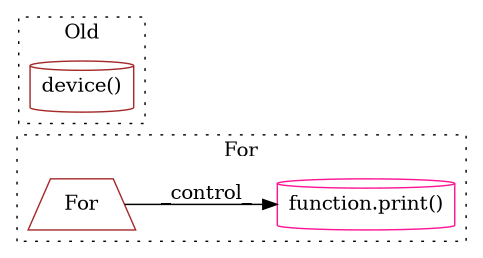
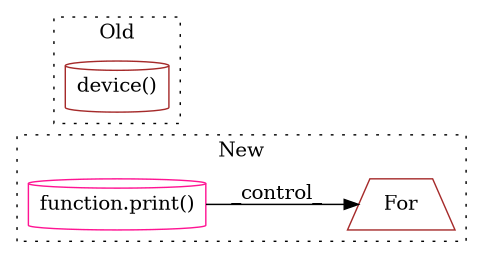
(242, 151) -> (242, 151)
(194, 204) -> (275, 204)
